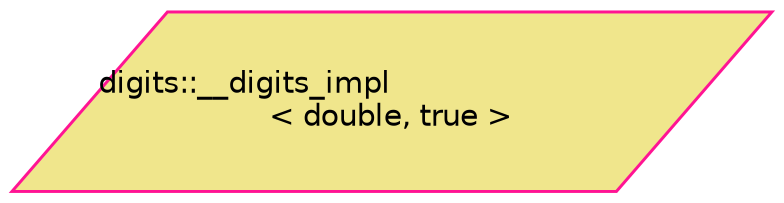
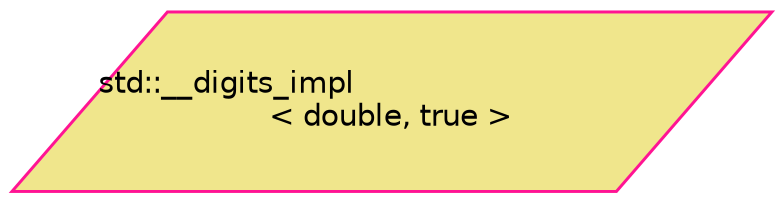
(392, 102) -> (392, 102)
